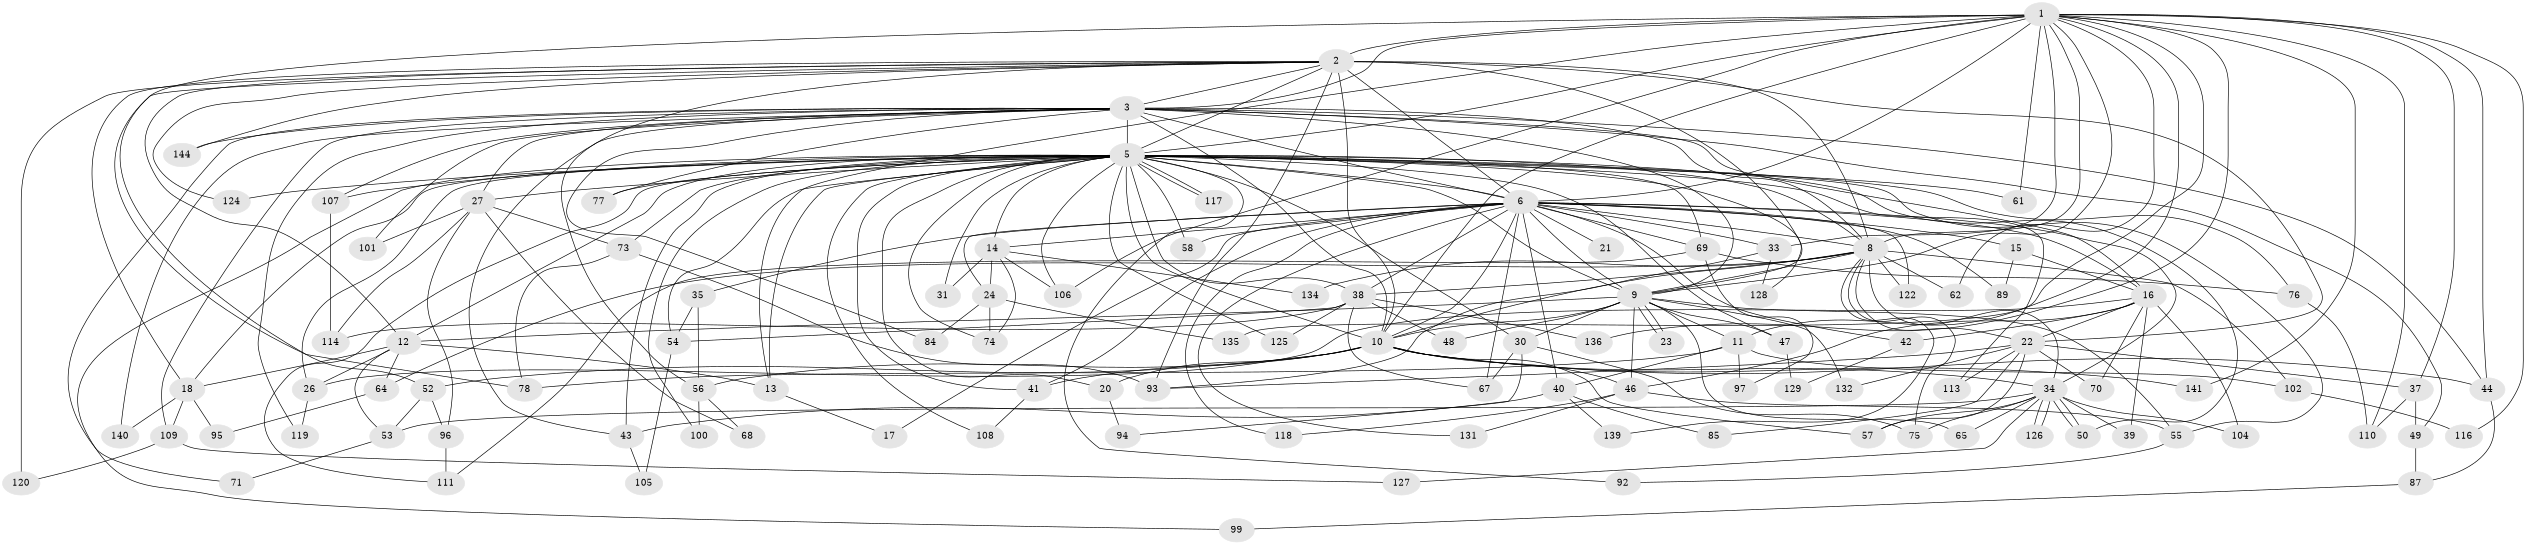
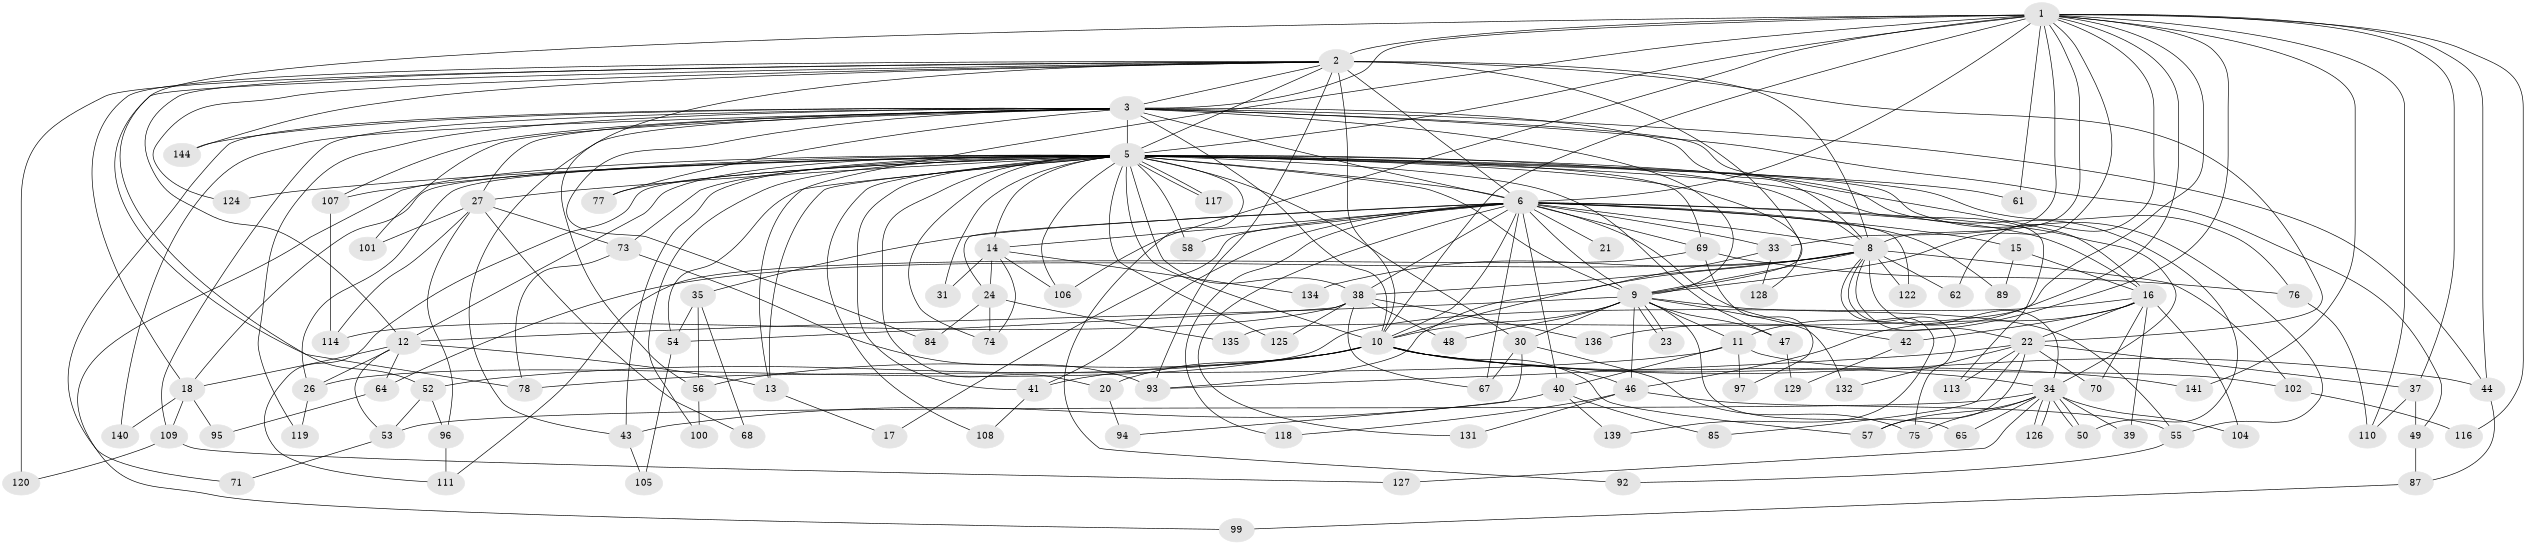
(717, 407) -> (721, 360)
